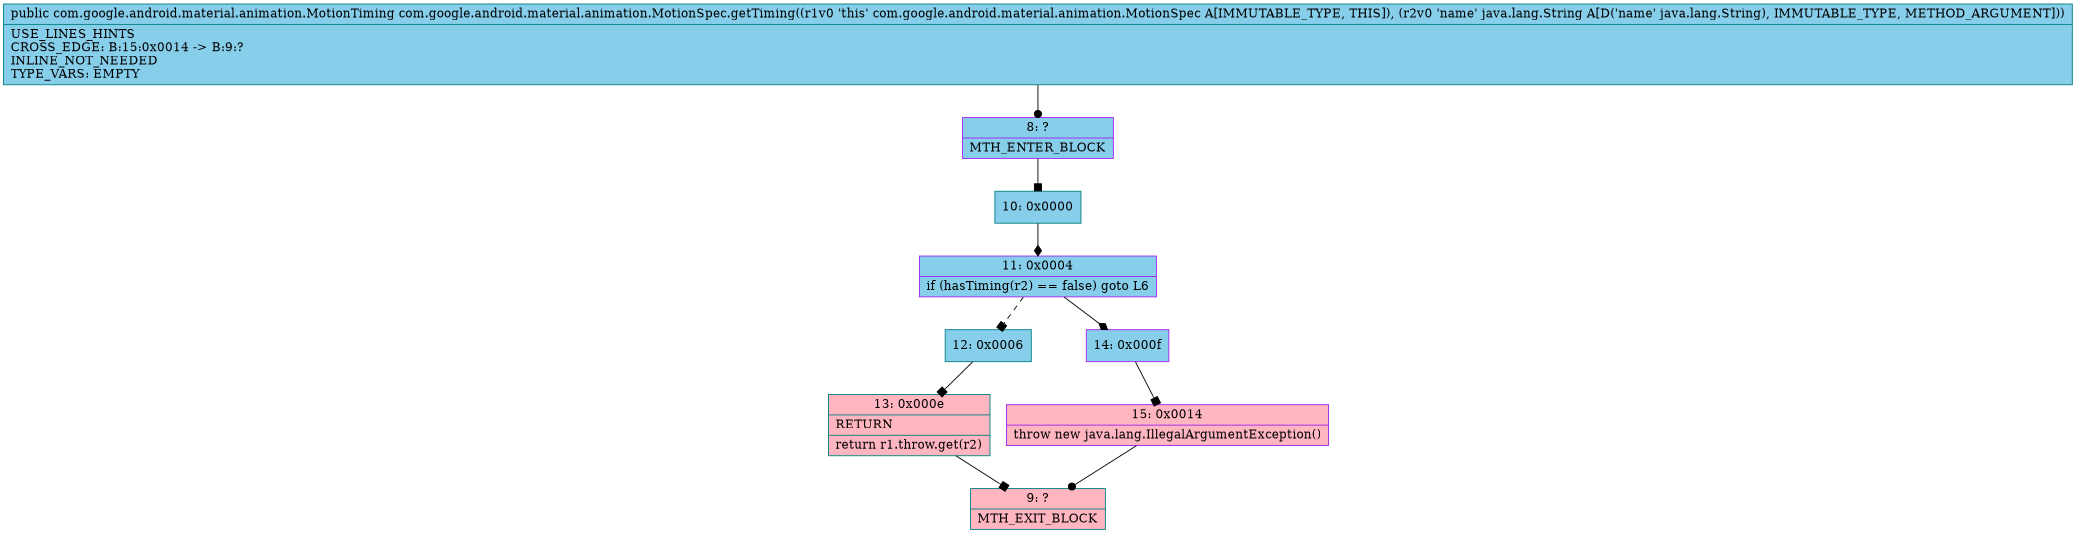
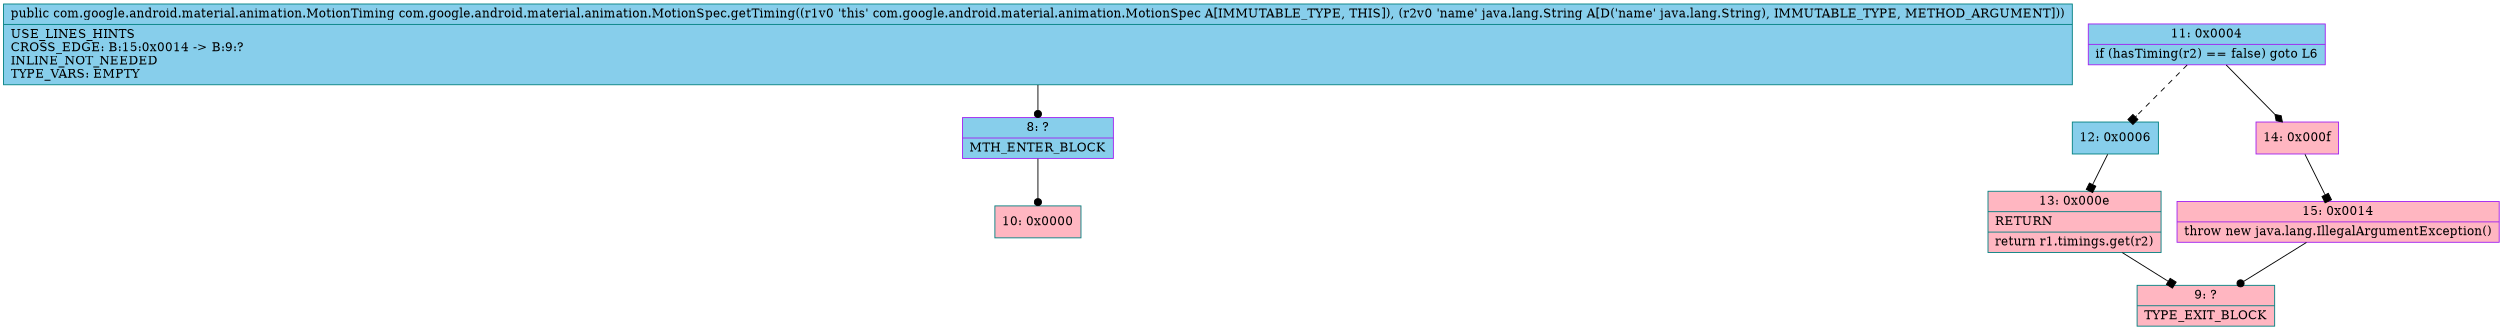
(1038, 170) -> (1038, 179)
(1038, 207) -> (1038, 222)
(1038, 234) -> none
(1128, 346) -> (2297, 138)
(909, 445) -> (2075, 242)
(1038, 519) -> (2206, 316)
